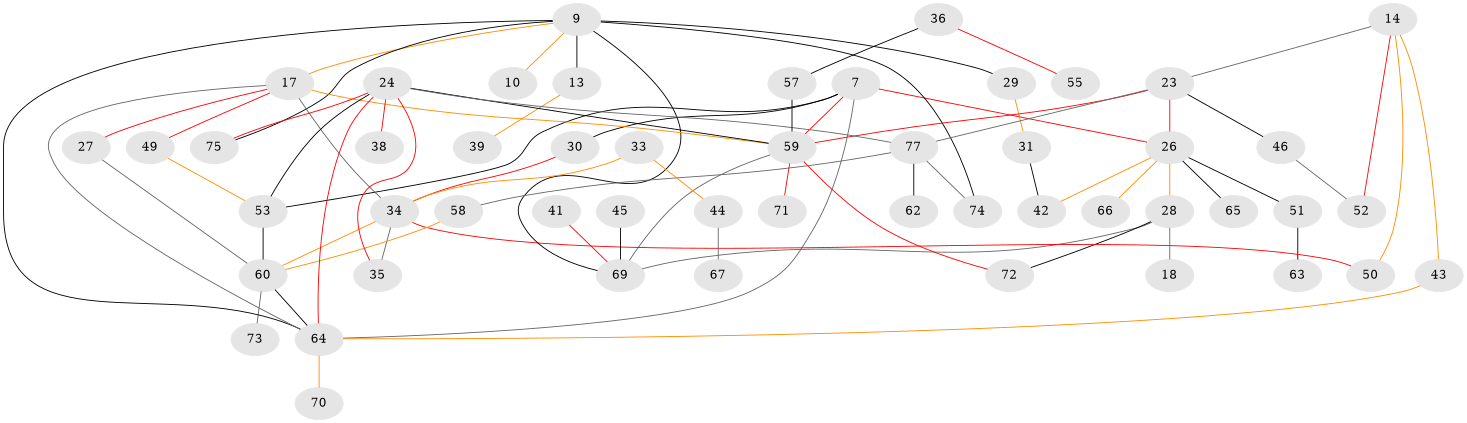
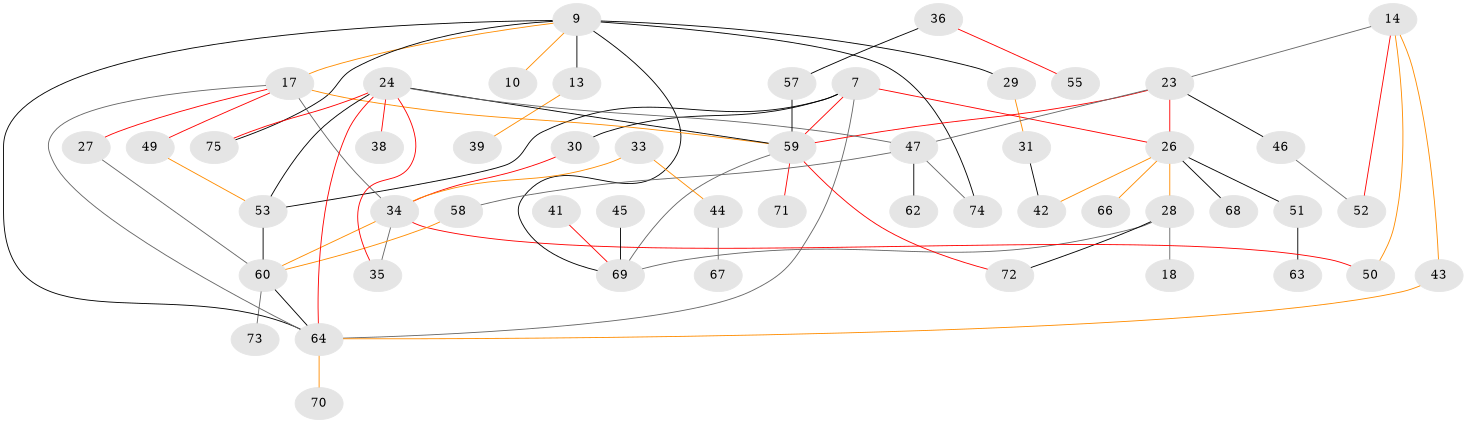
(914, 148) -> (914, 148)
(1234, 212) -> (1234, 212)
